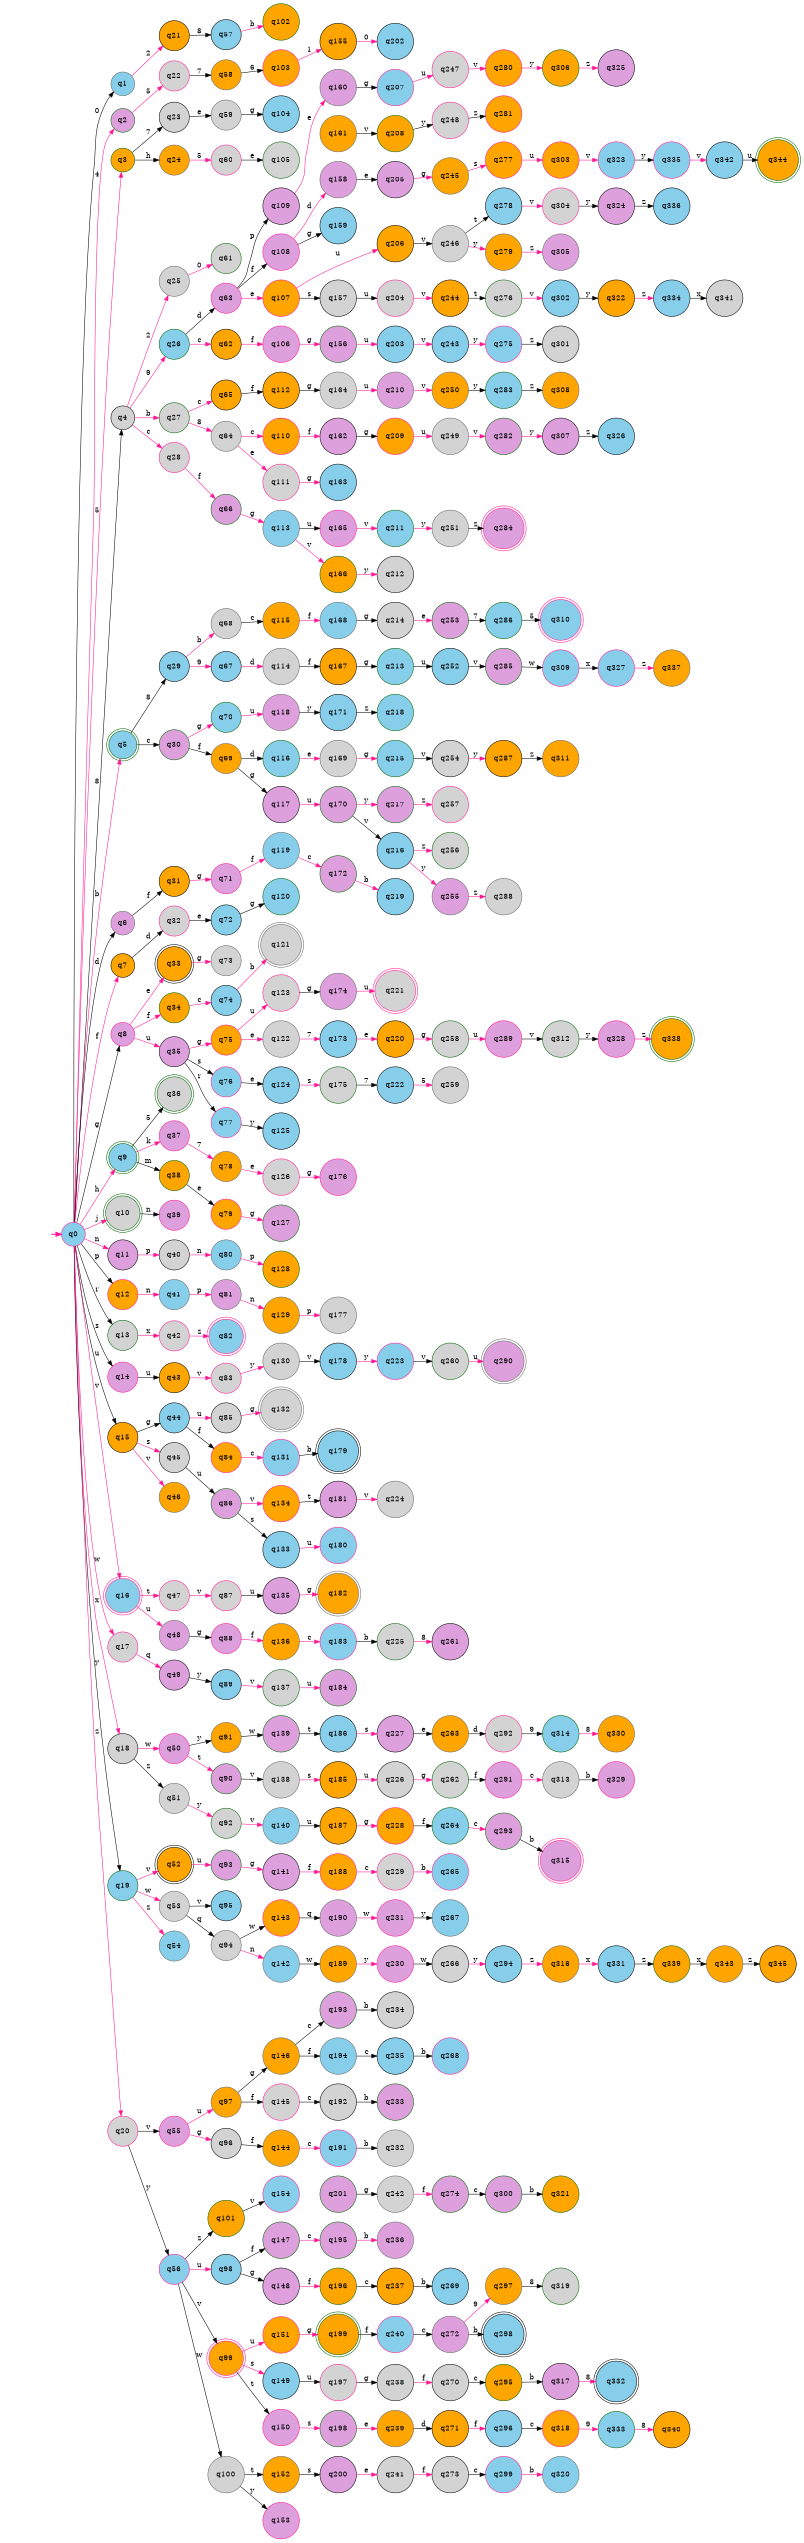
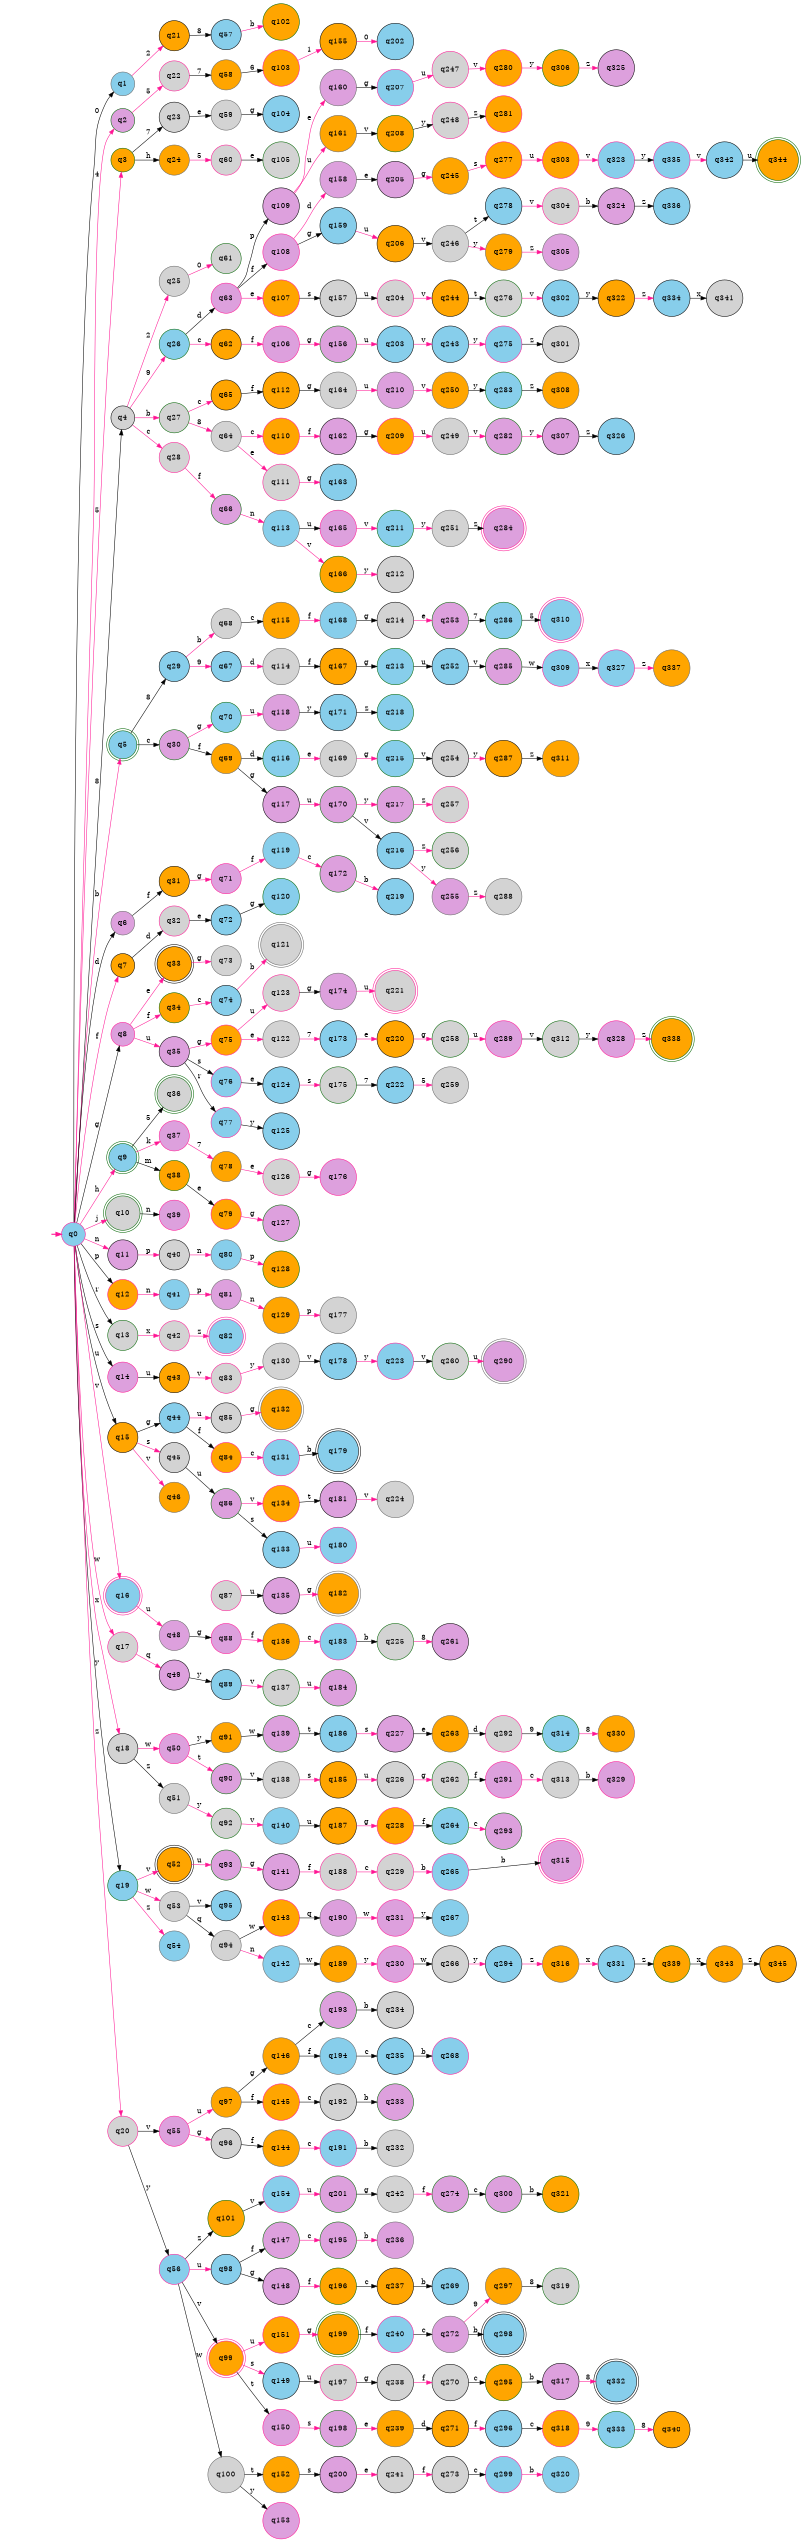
none -> (308, 172)
(588, 202) -> (588, 202)
(334, 268) -> (364, 234)
(253, 514) -> (253, 514)
(281, 1409) -> (281, 1409)
(174, 1596) -> none
(529, 1844) -> (502, 1867)
(338, 1872) -> (338, 1872)
(281, 2102) -> (281, 2102)
none -> (307, 2194)
